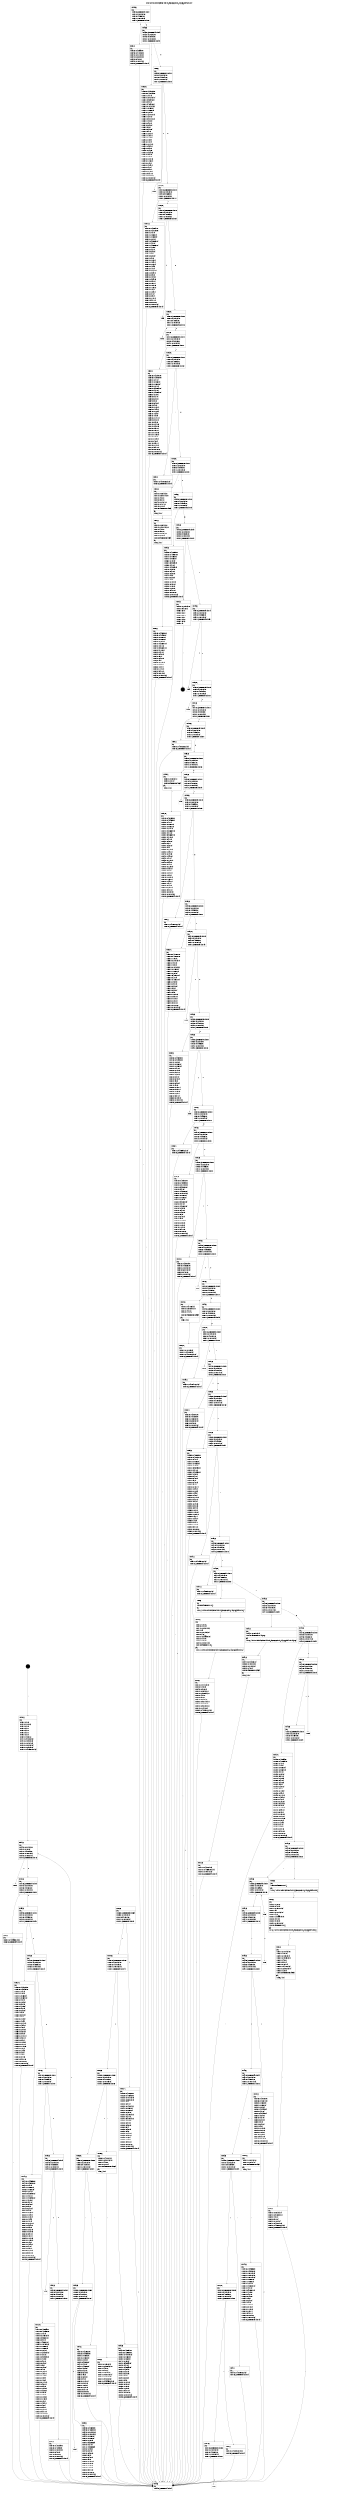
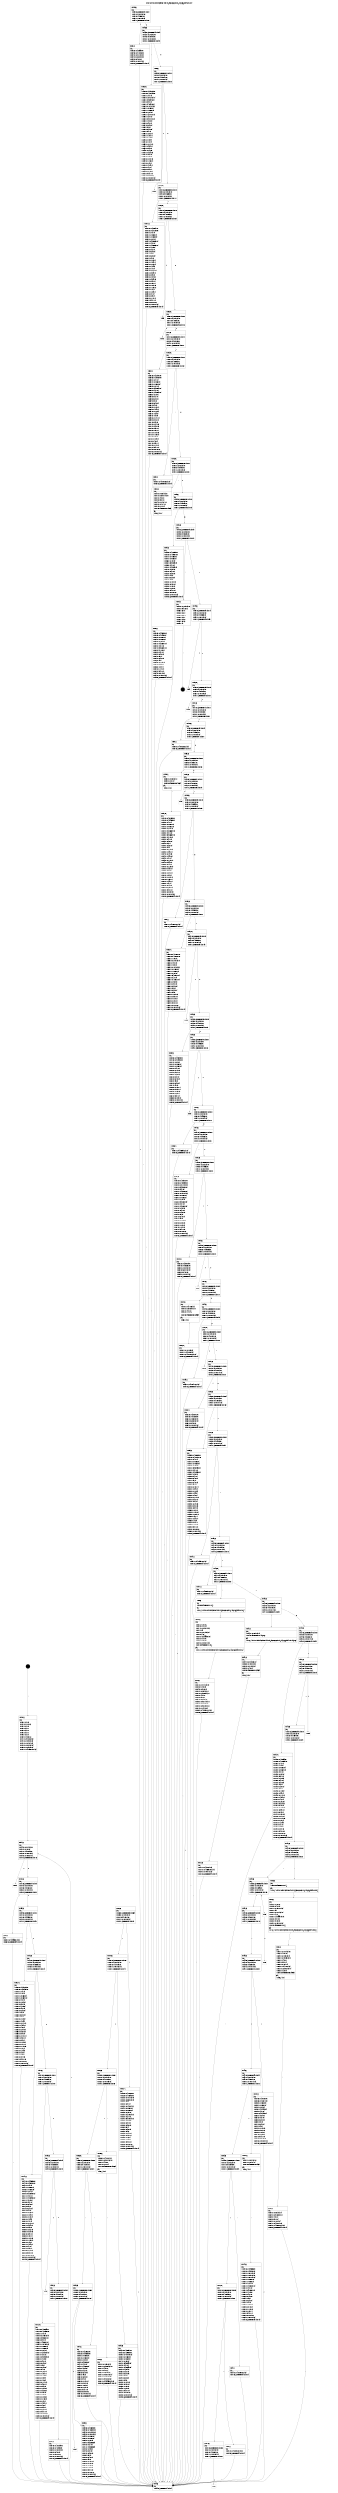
(162, 532) -> none
